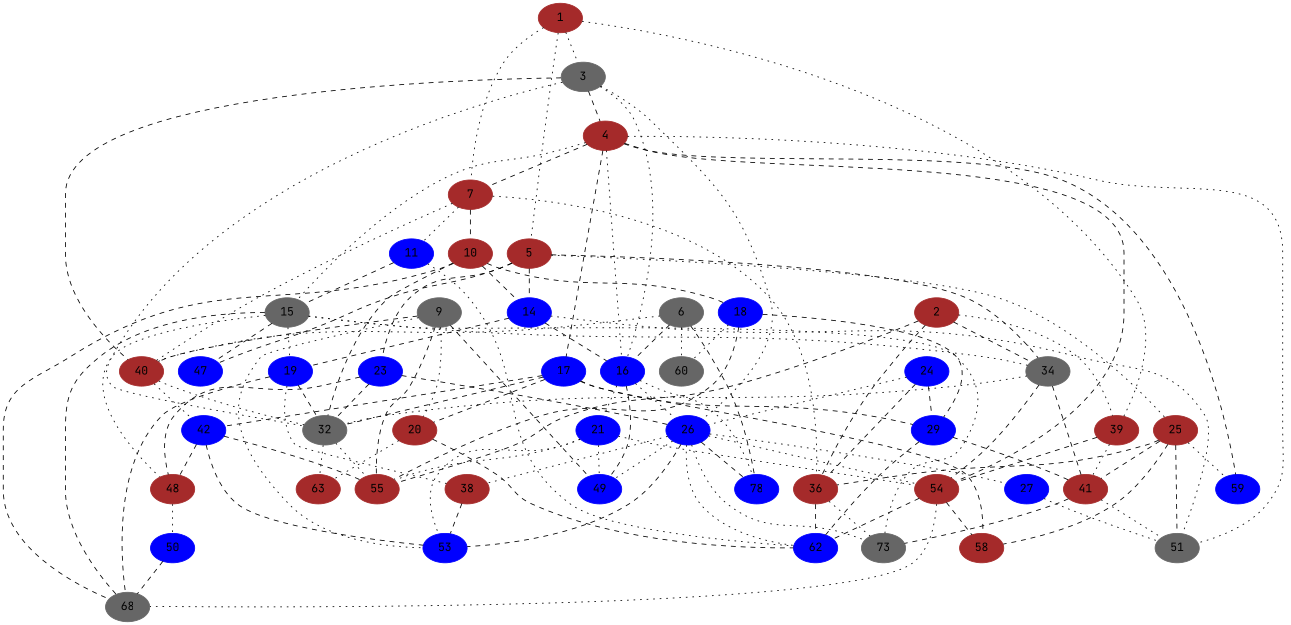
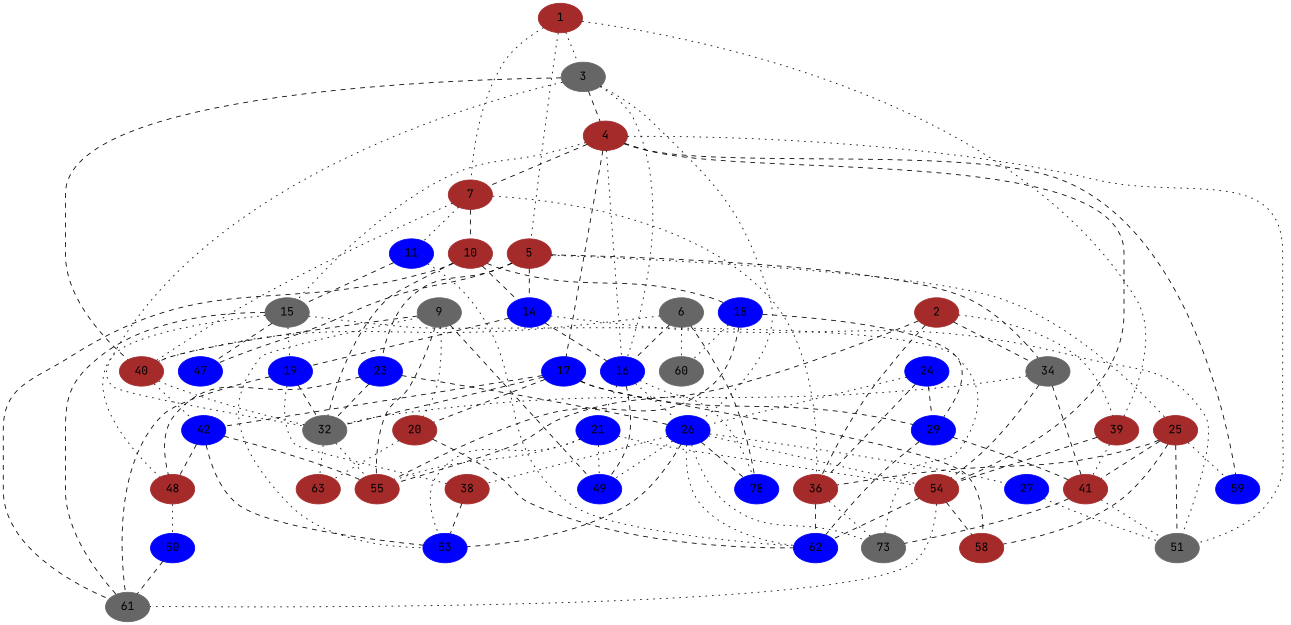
(669, 337) -> none
(128, 607) -> (128, 607)
